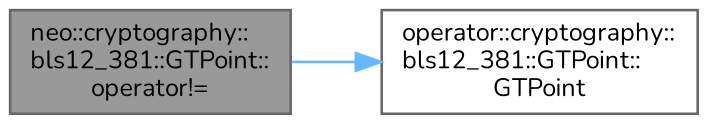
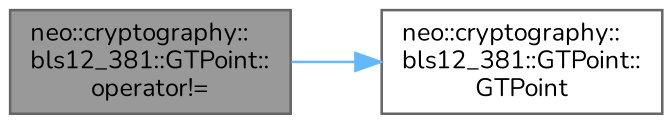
(540, 62) -> (522, 62)
